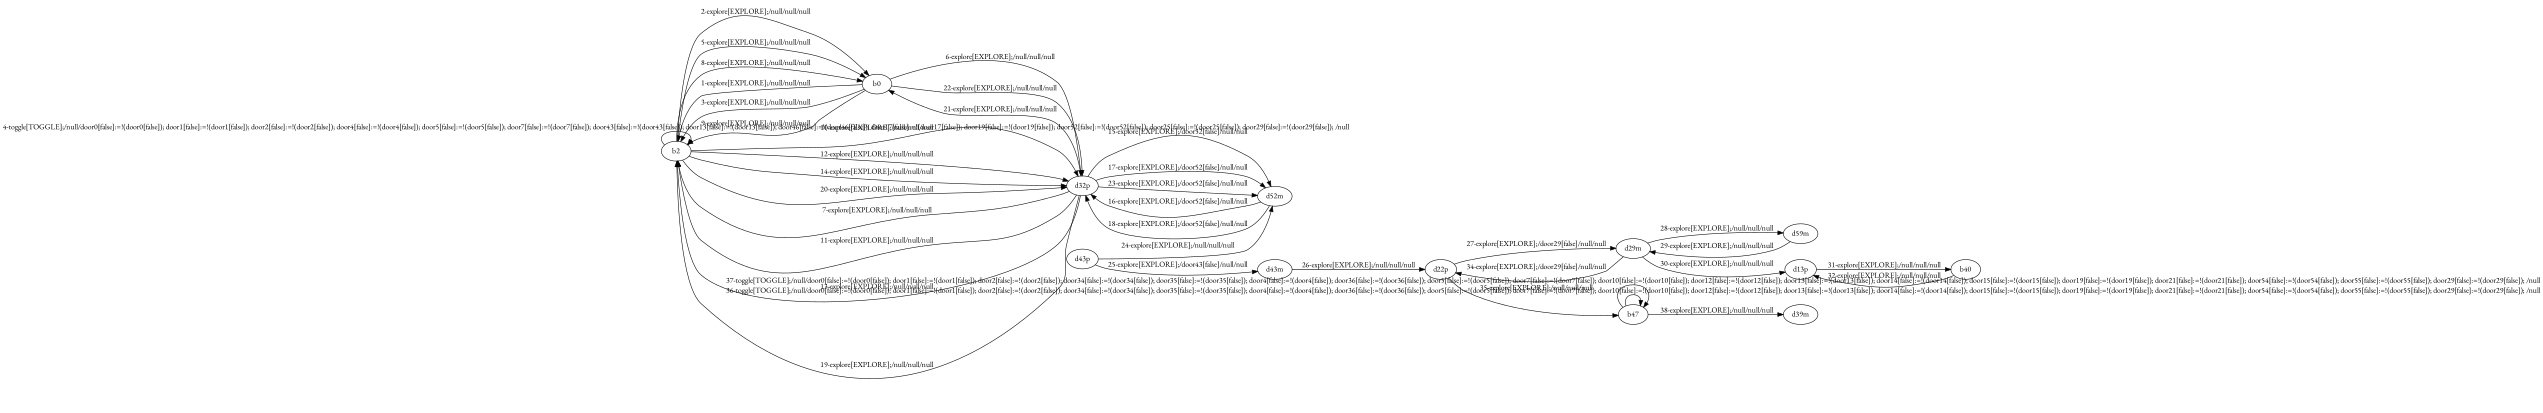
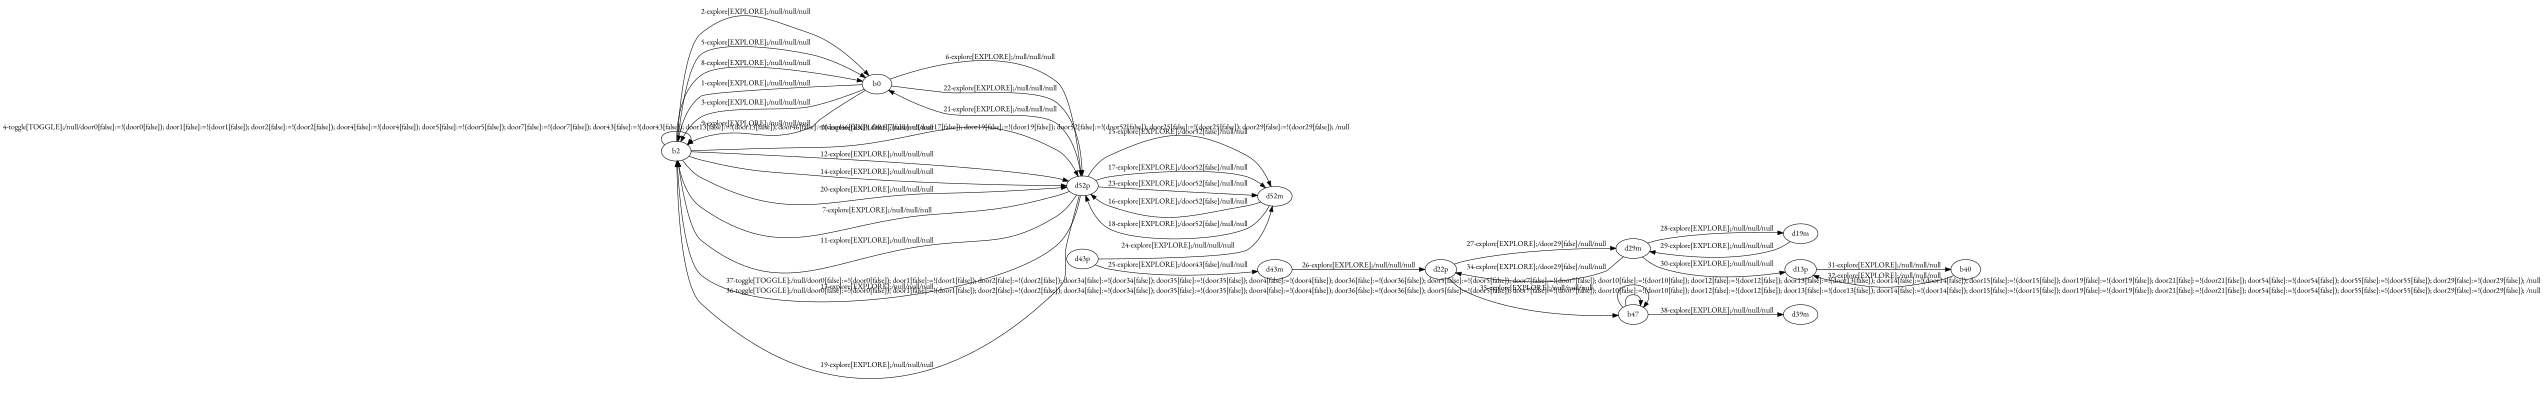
(1082, 186) -> (1082, 186)
(1801, 234) -> (1801, 234)
